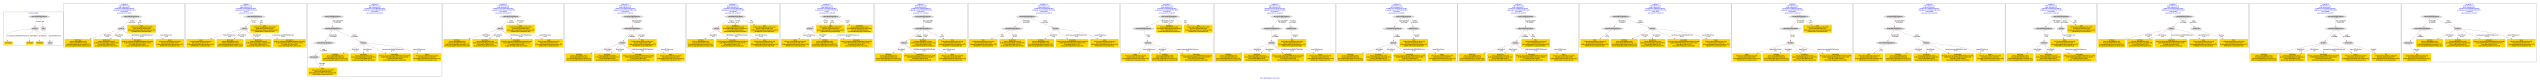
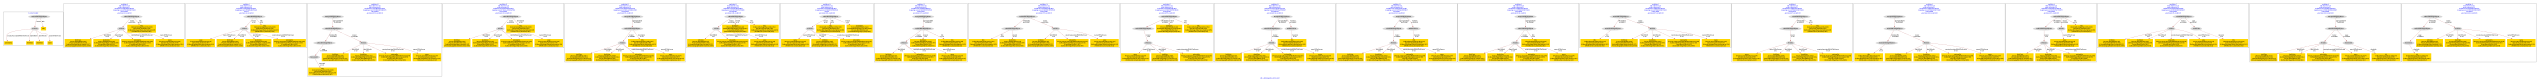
(44, 29) -> (44, 29)
(50, 43) -> (50, 43)
